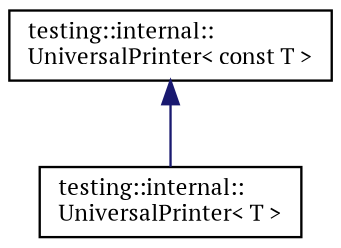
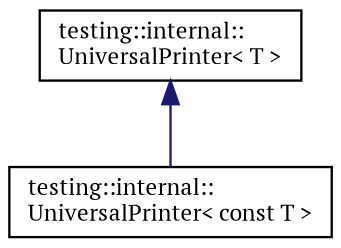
(171, 136) -> (171, 136)
